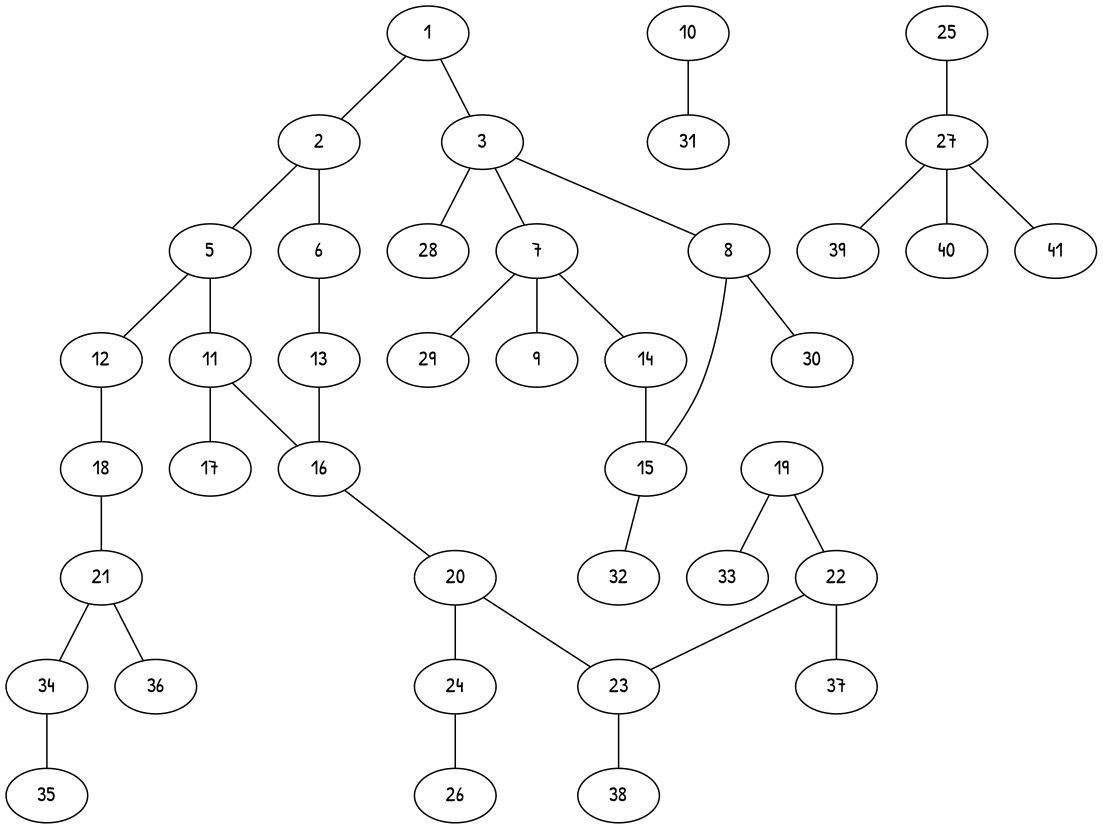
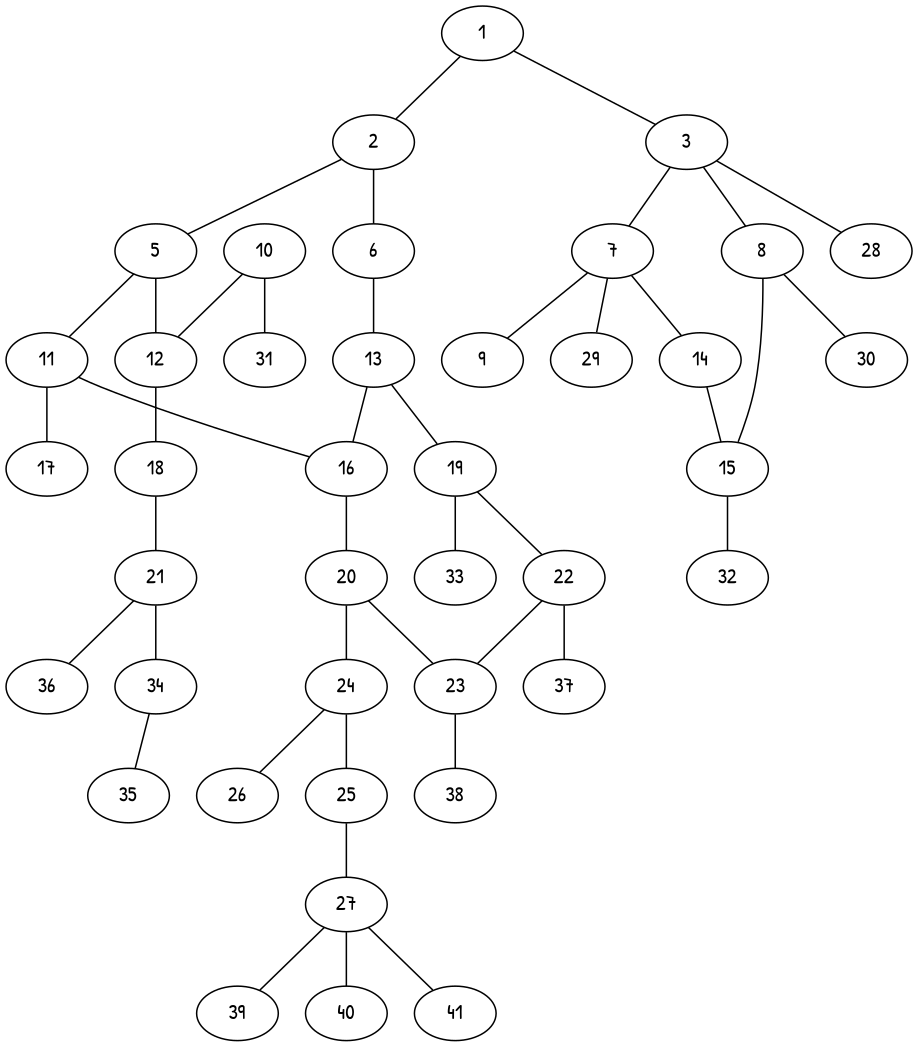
none -> (210, 305)
none -> (414, 414)
none -> (346, 741)
